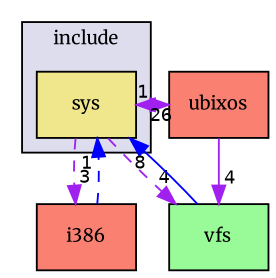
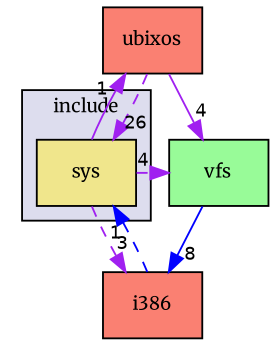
(171, 177) -> (190, 231)
